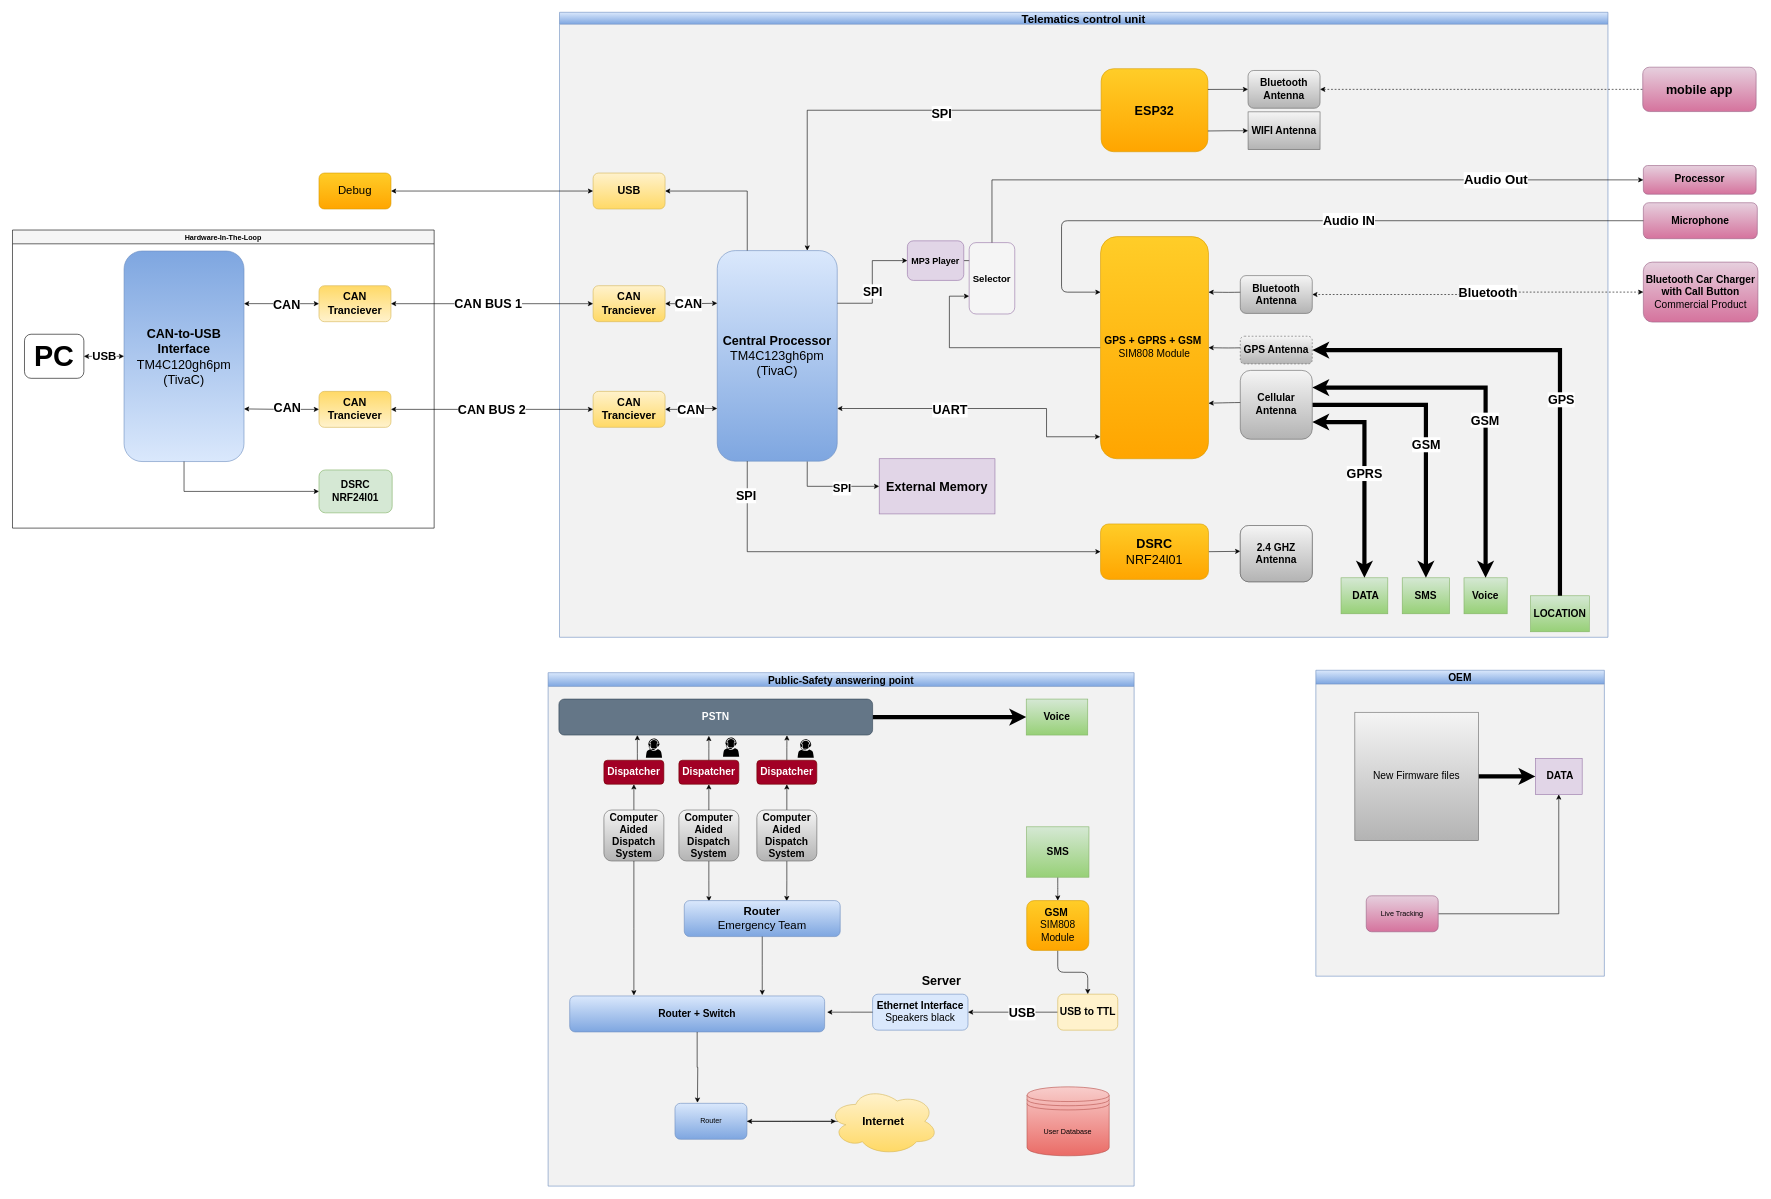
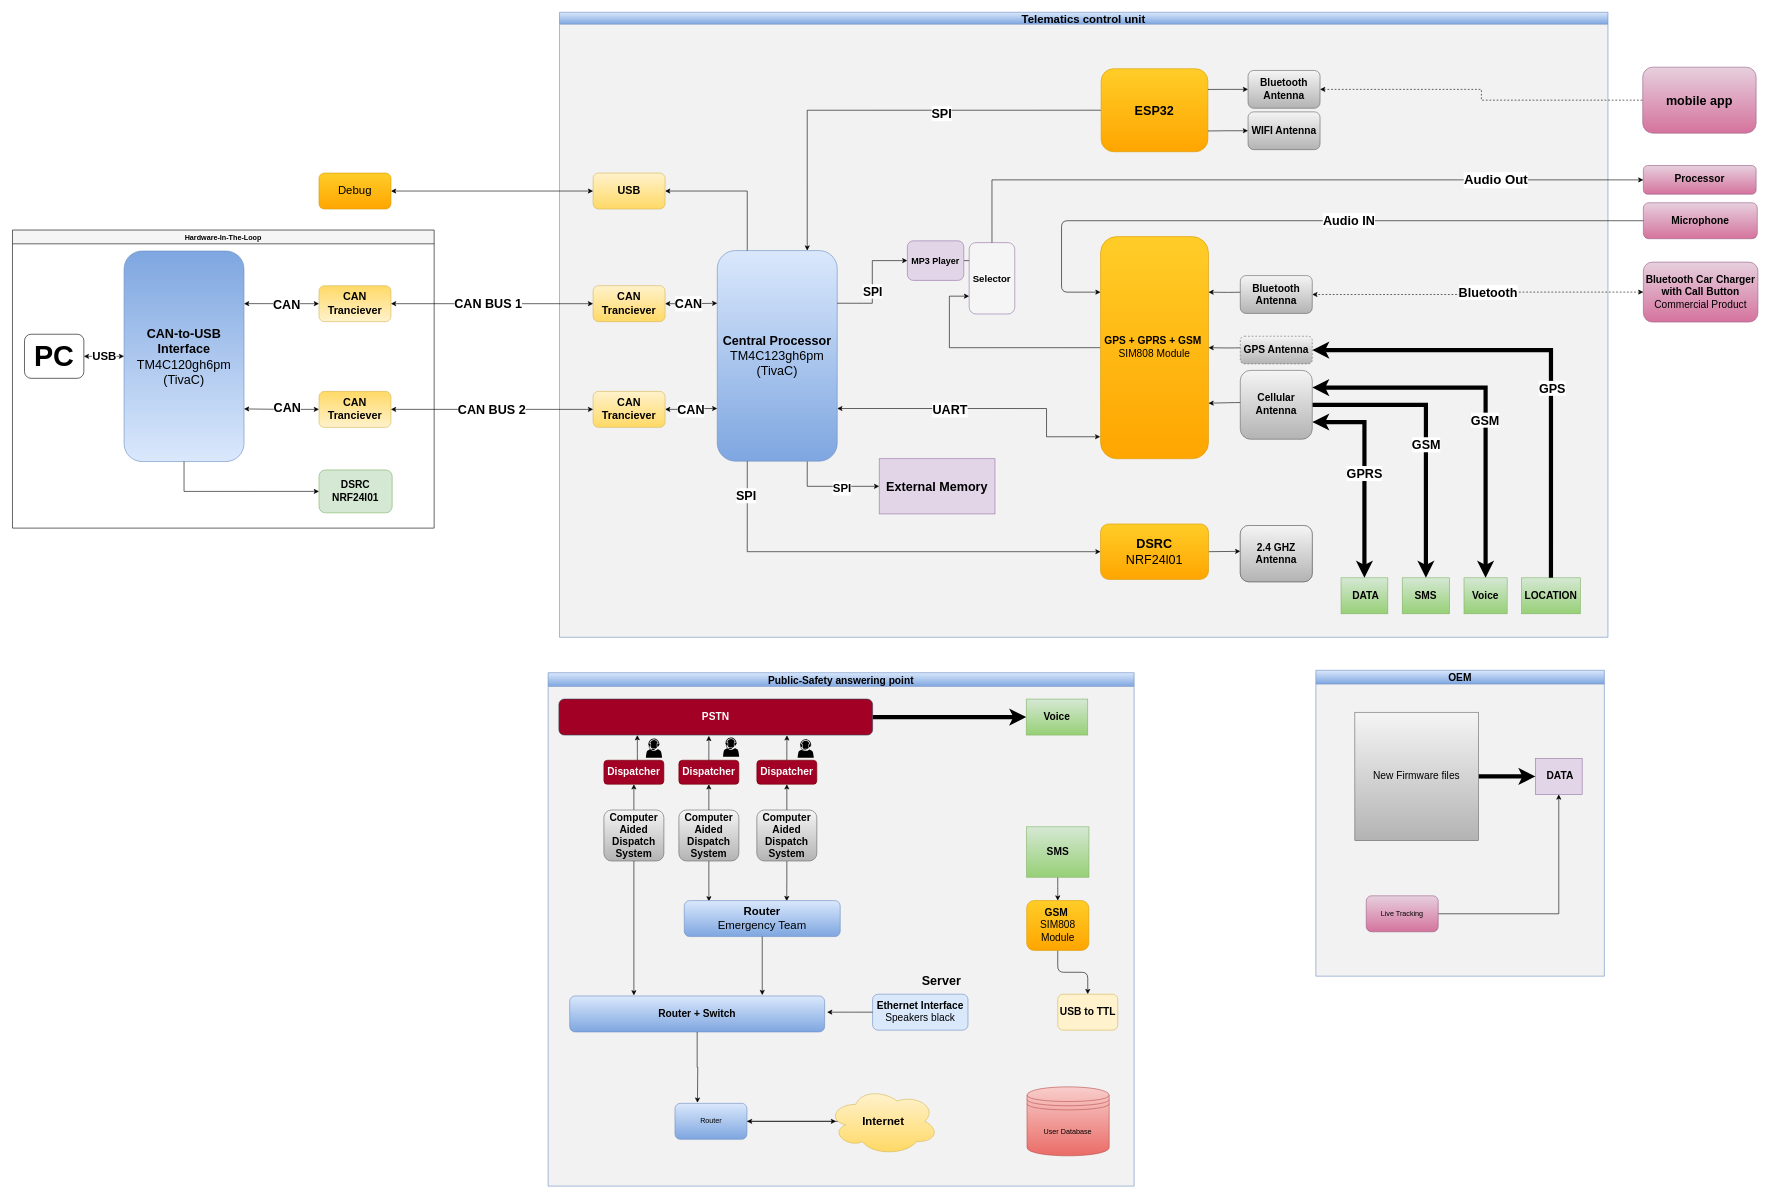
(1700, 89) -> (1700, 100)
(1284, 131) -> (1284, 131)
(1560, 614) -> (1551, 596)
(716, 717) -> (716, 717)
(1022, 1013) -> none
